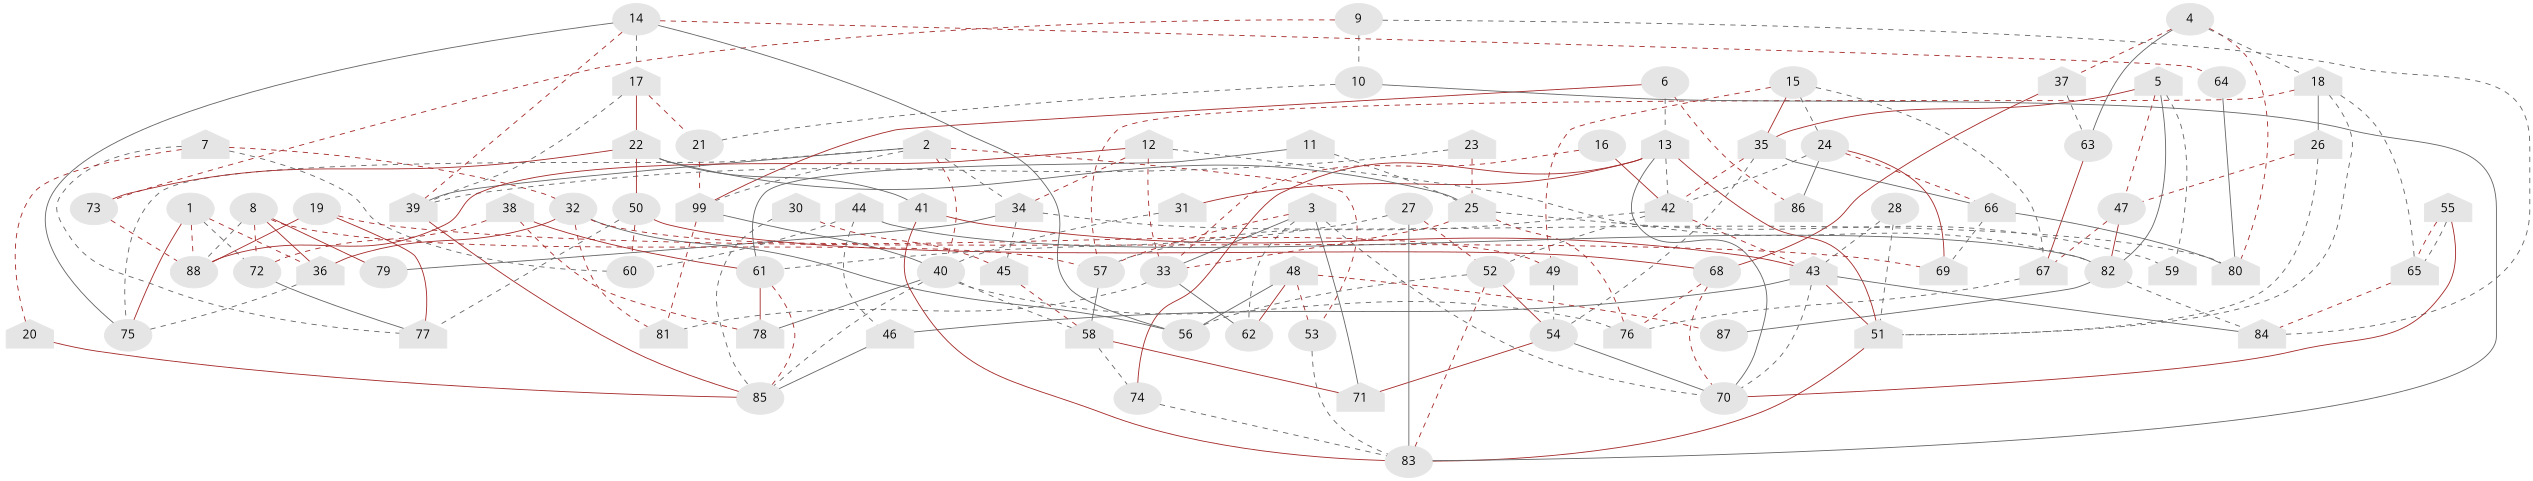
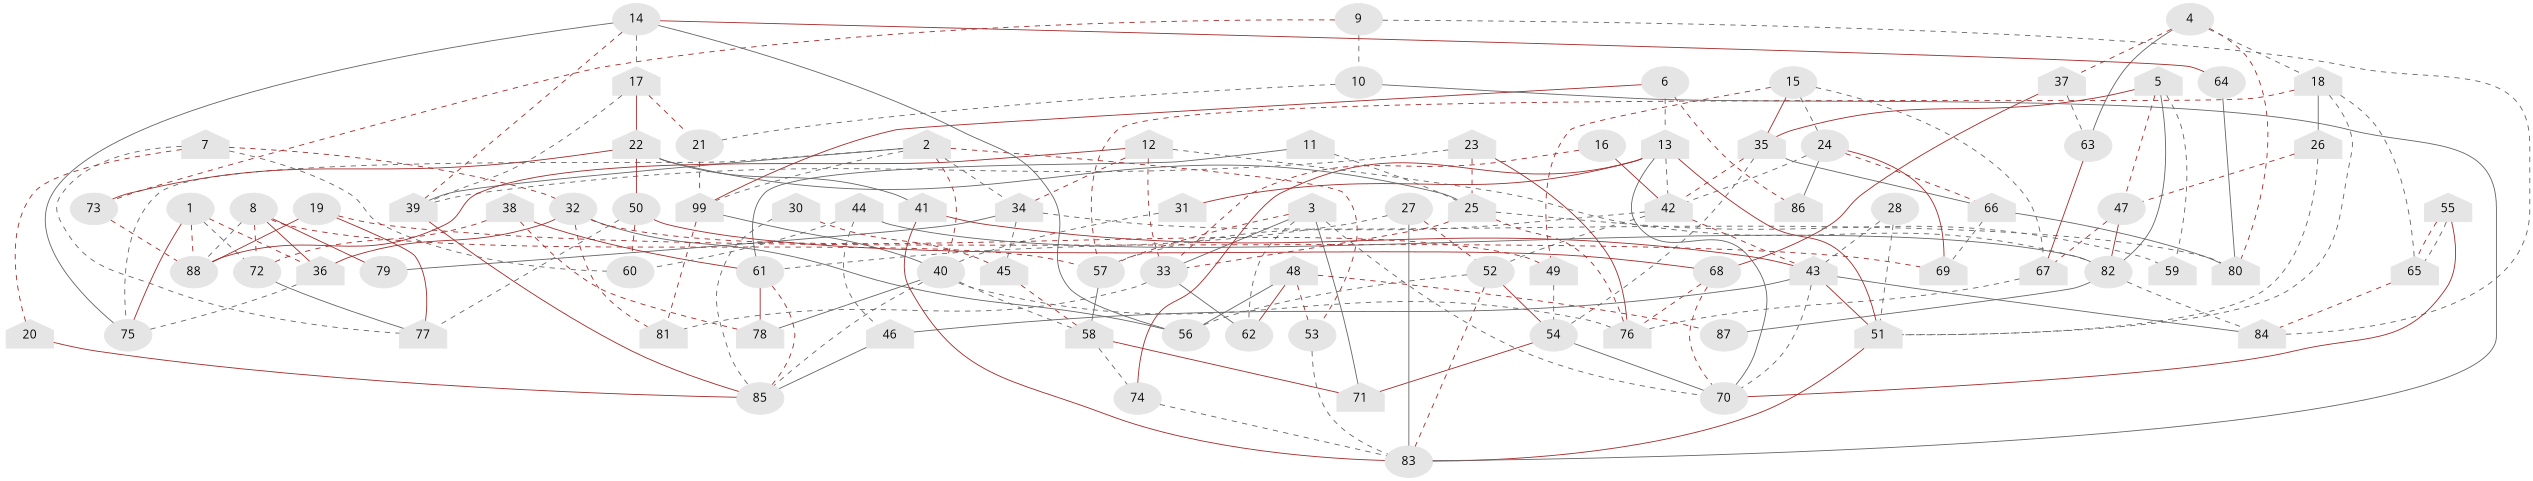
(1433, 41) -> (1433, 41)
none -> (1554, 198)
